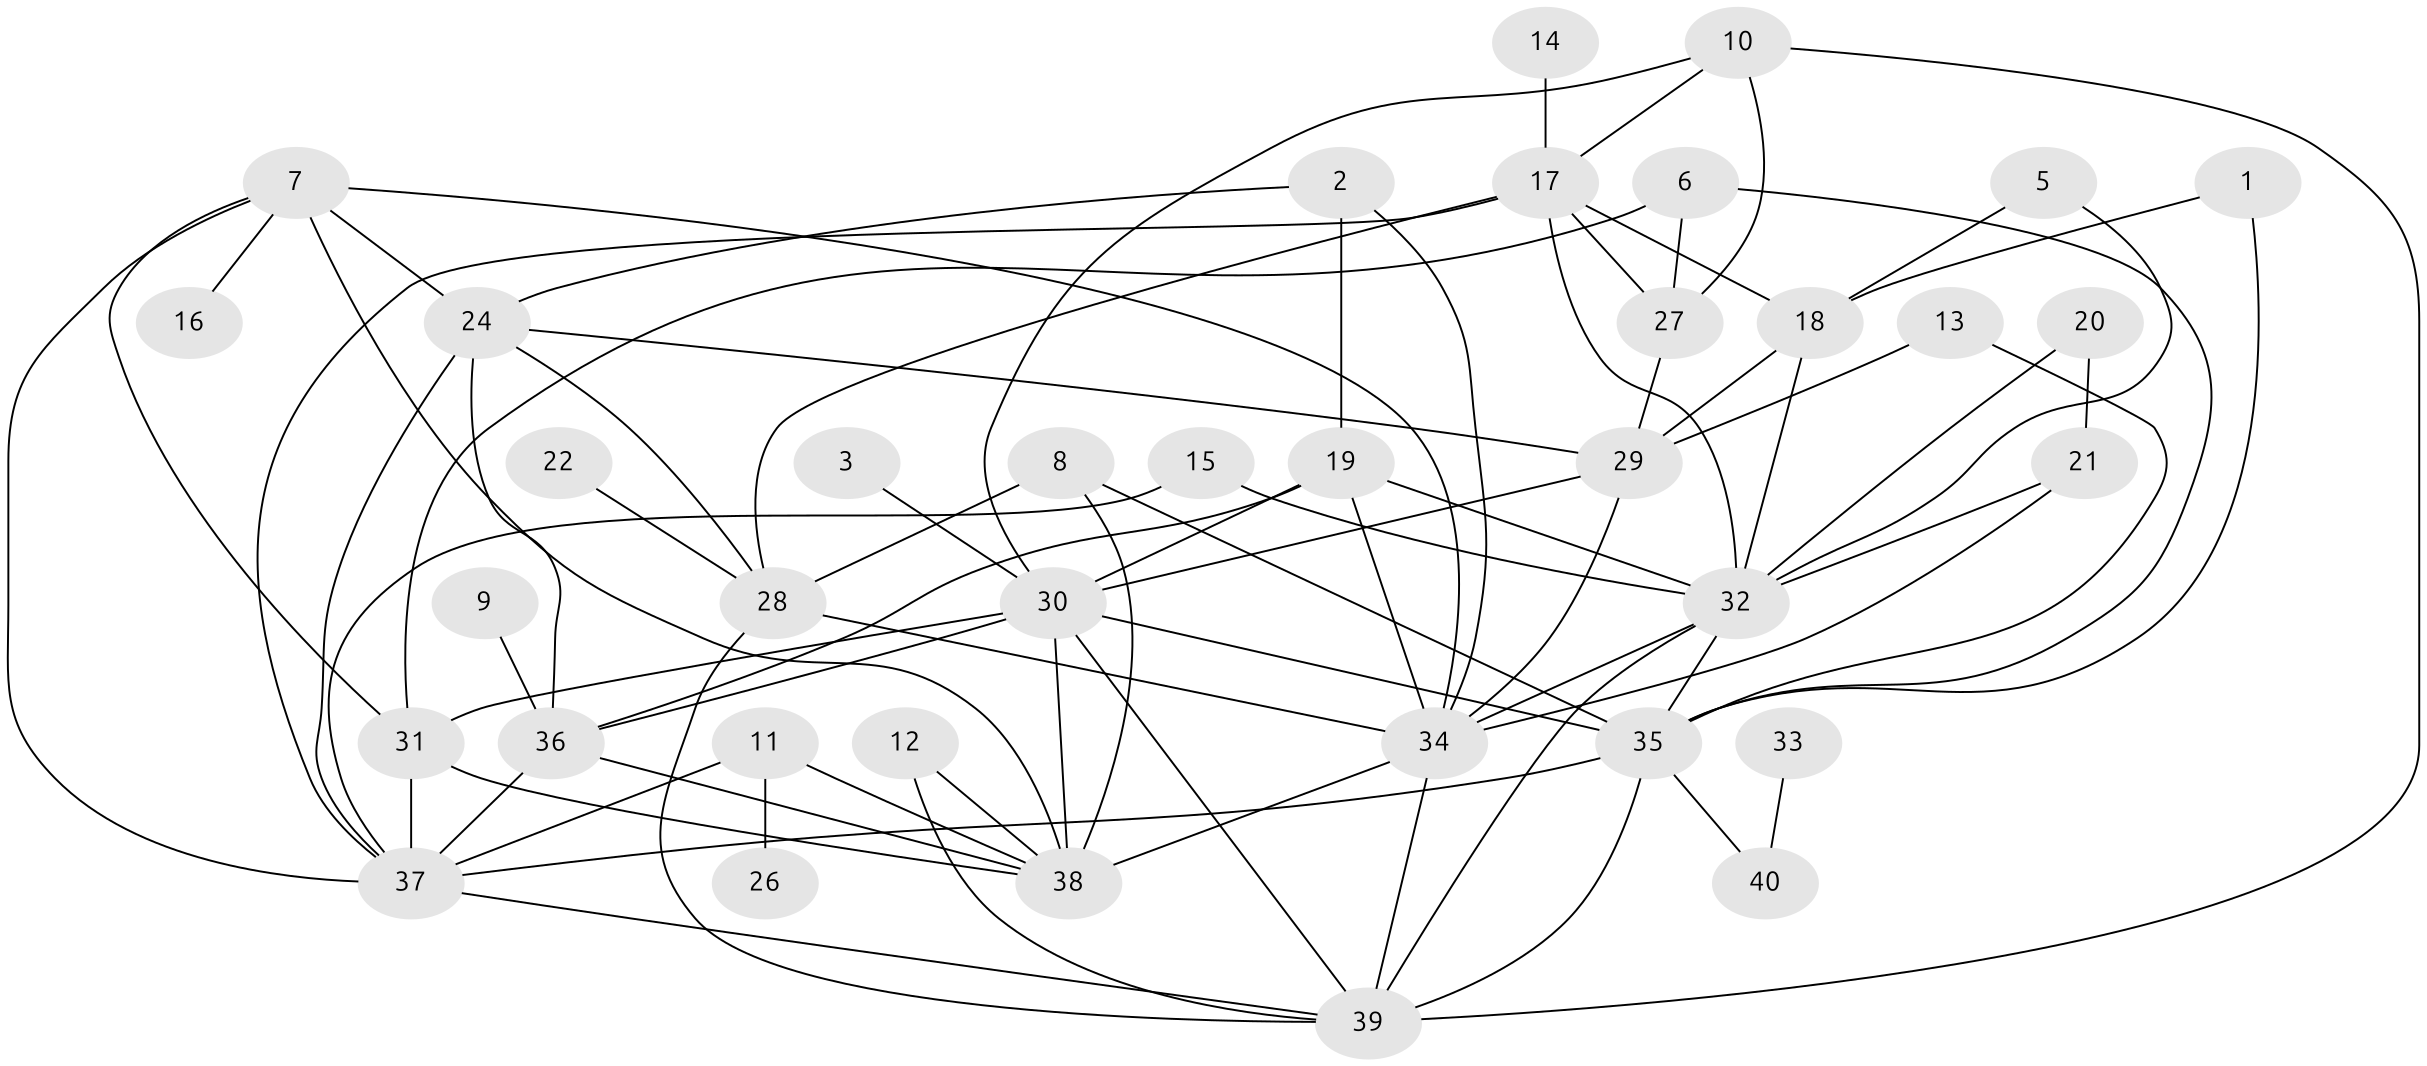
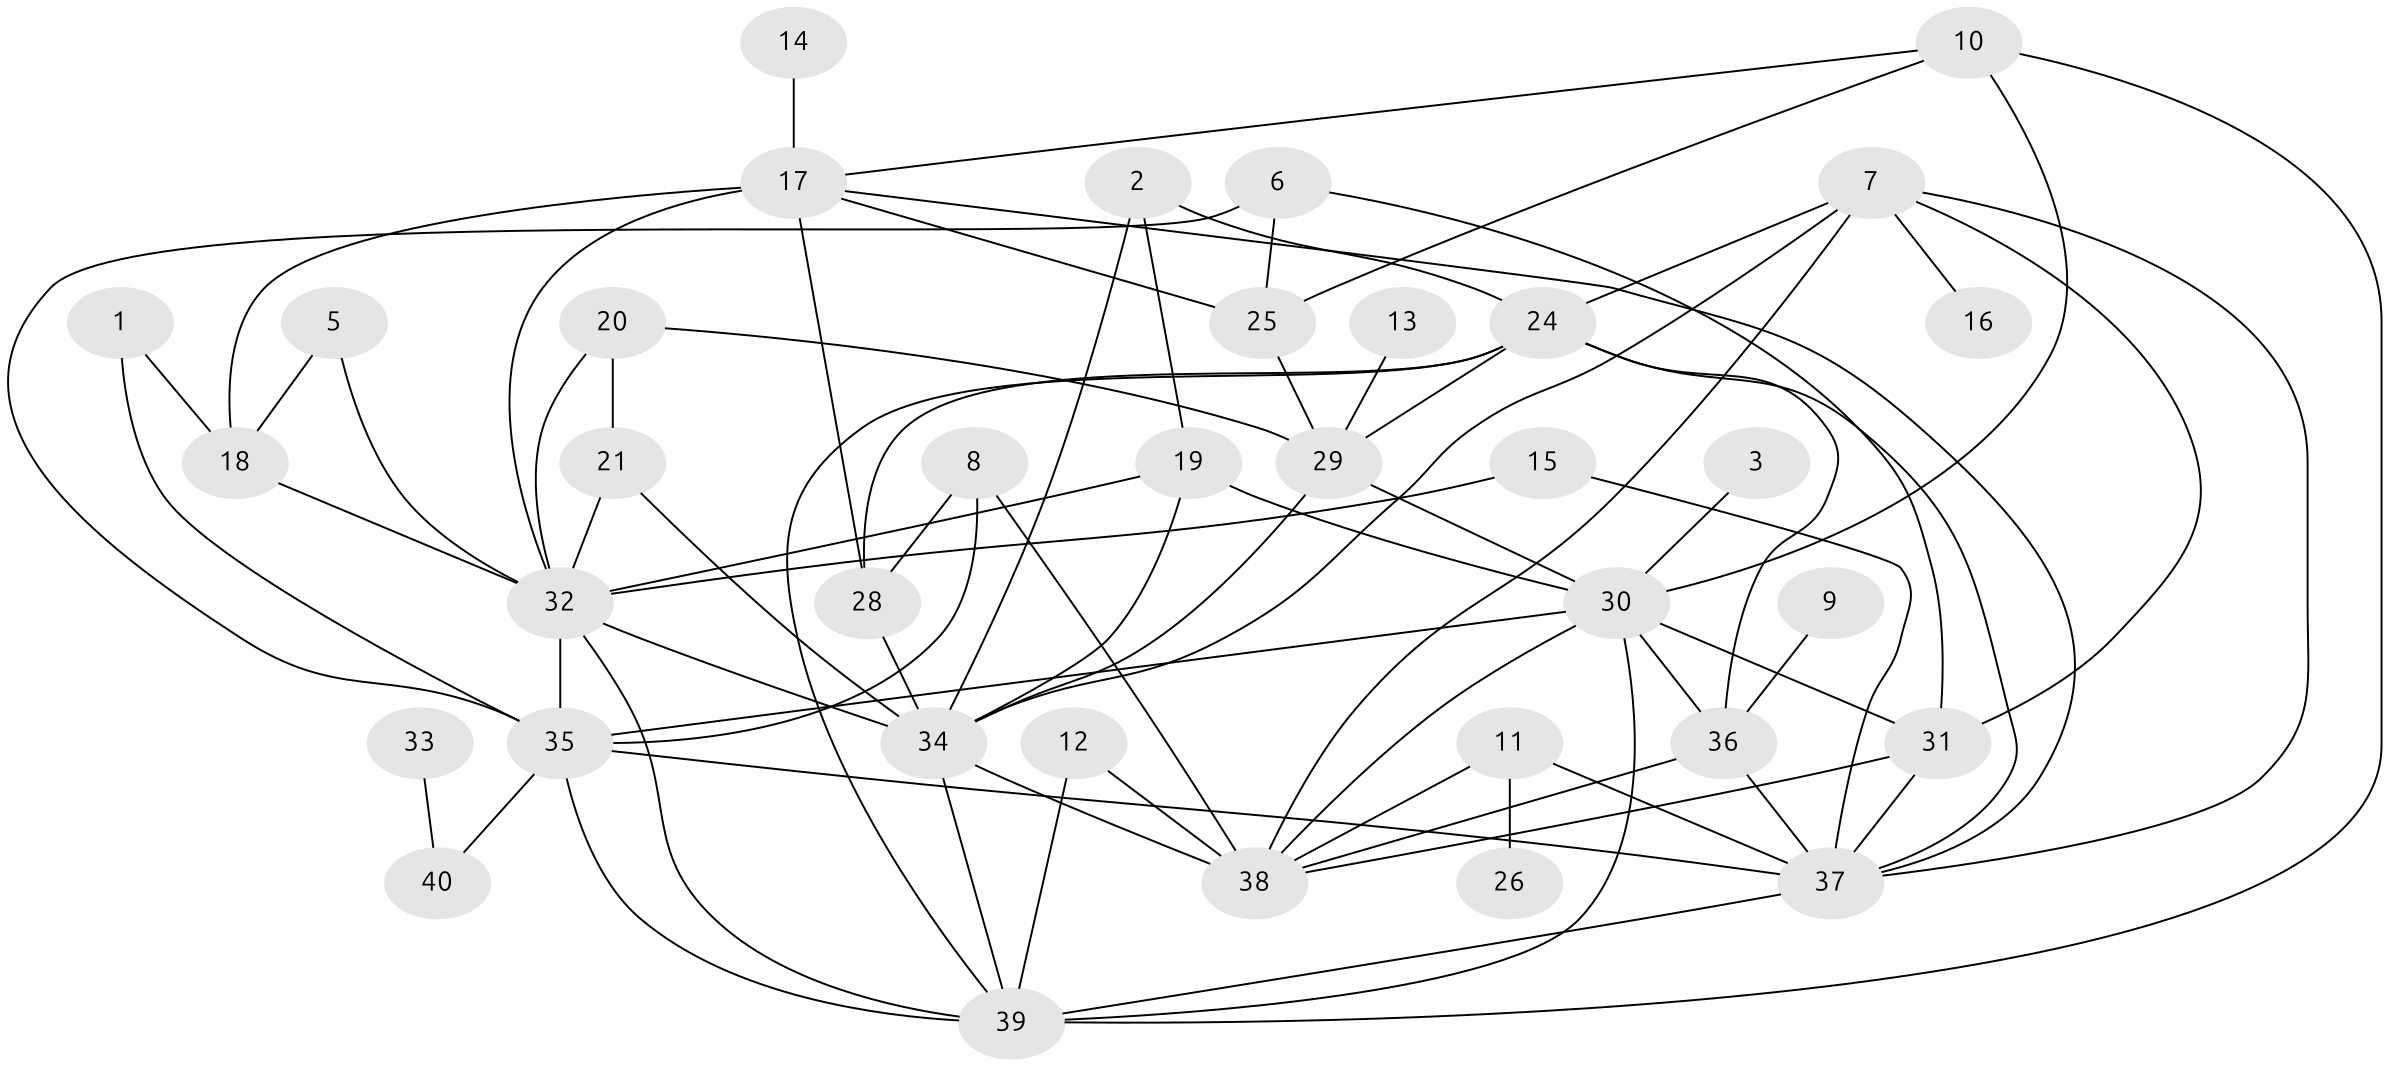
(1670, 323) -> (1263, 323)
(1720, 393) -> (981, 365)
(559, 463) -> none
(943, 585) -> none
(2063, 599) -> none
(842, 982) -> (866, 426)
